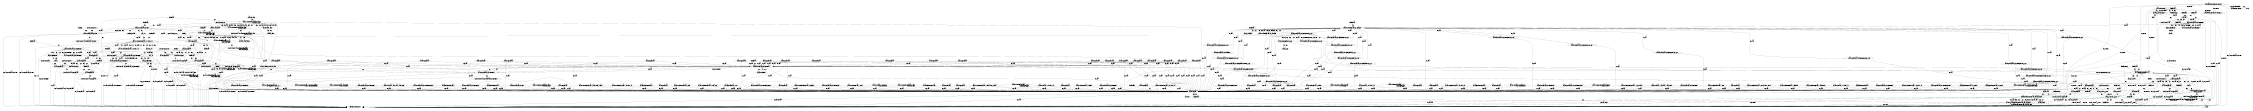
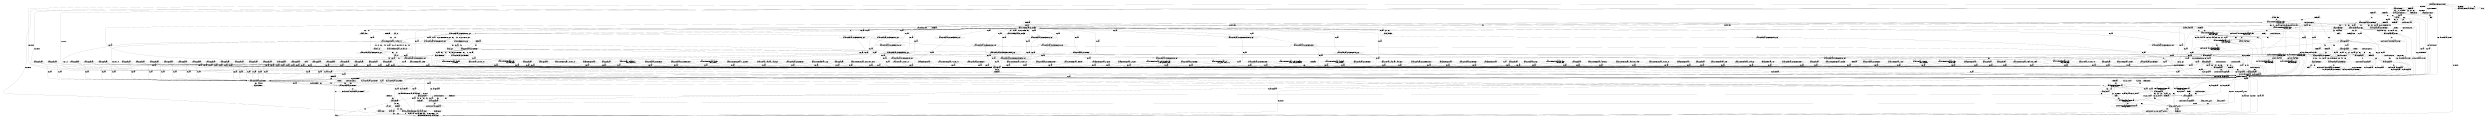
(2187, 10) -> (2413, 10)
(401, 68) -> (1253, 78)
(2038, 99) -> none
